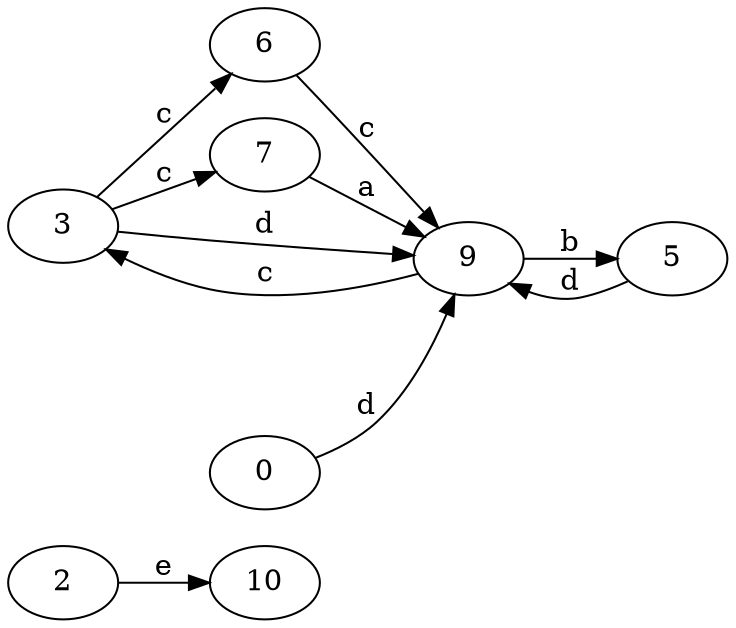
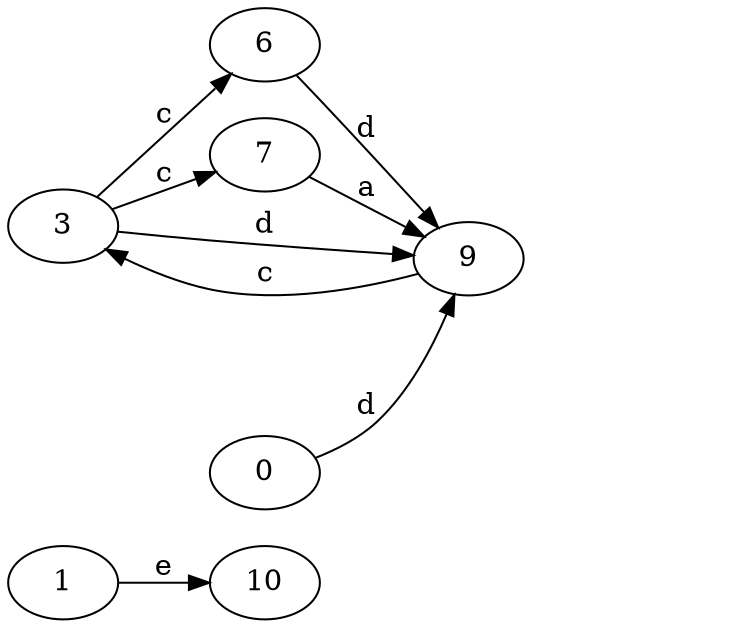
(367, 129) -> (367, 129)
(672, 259) -> none
(63, 583) -> (63, 583)
